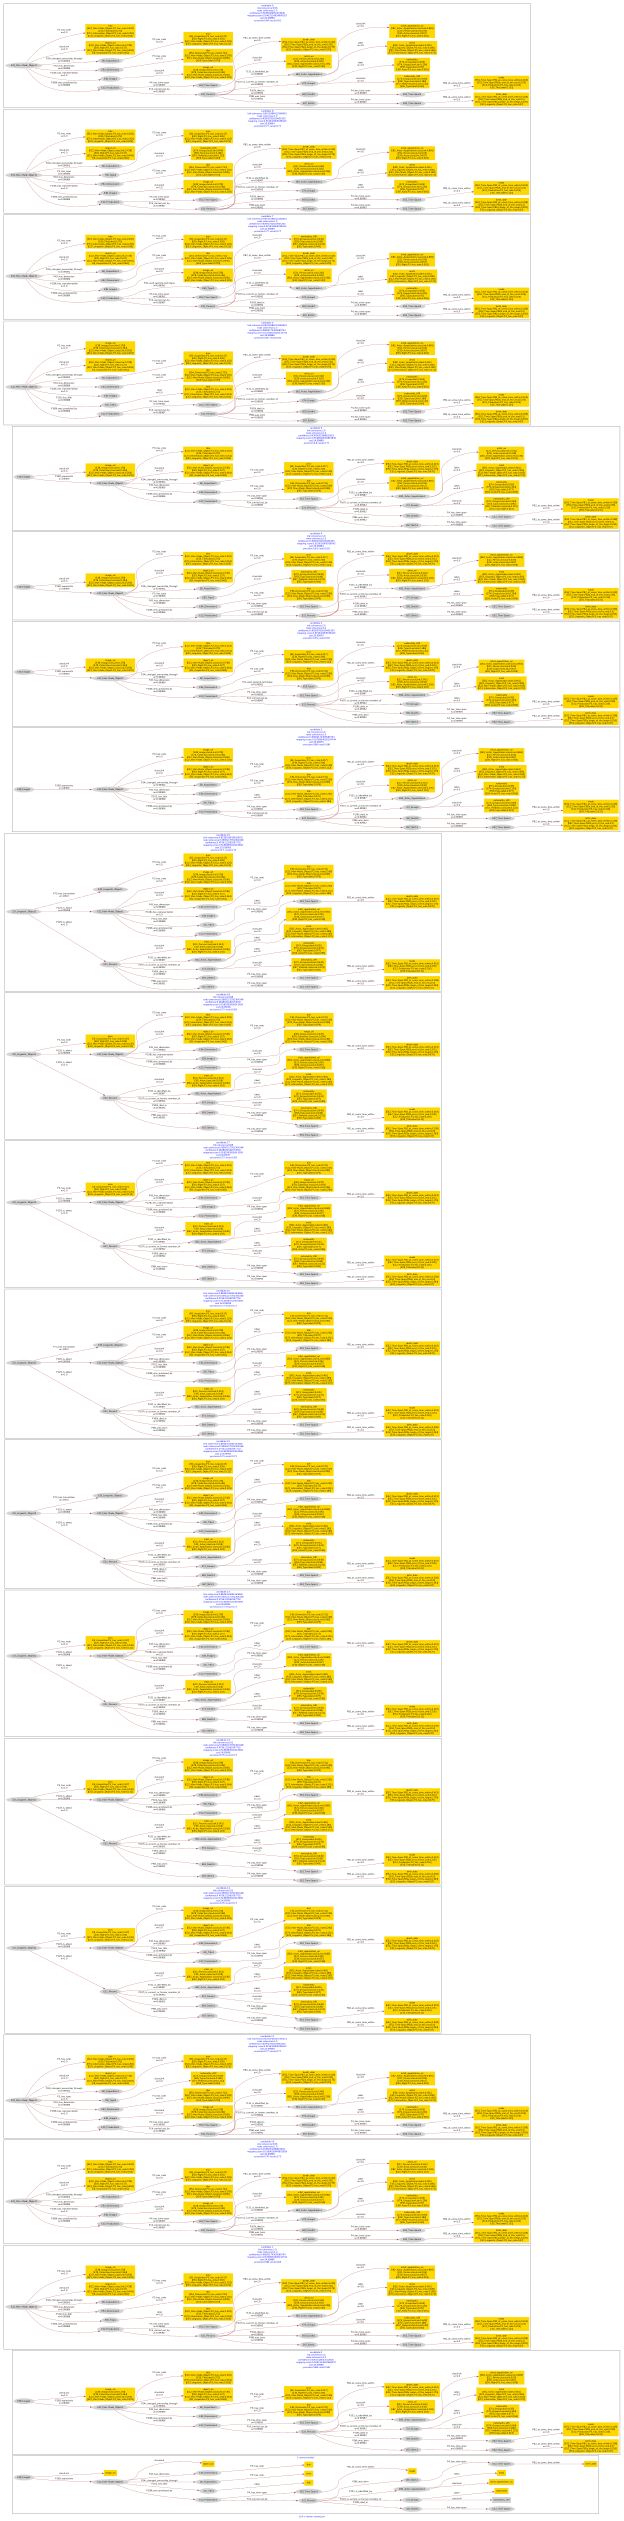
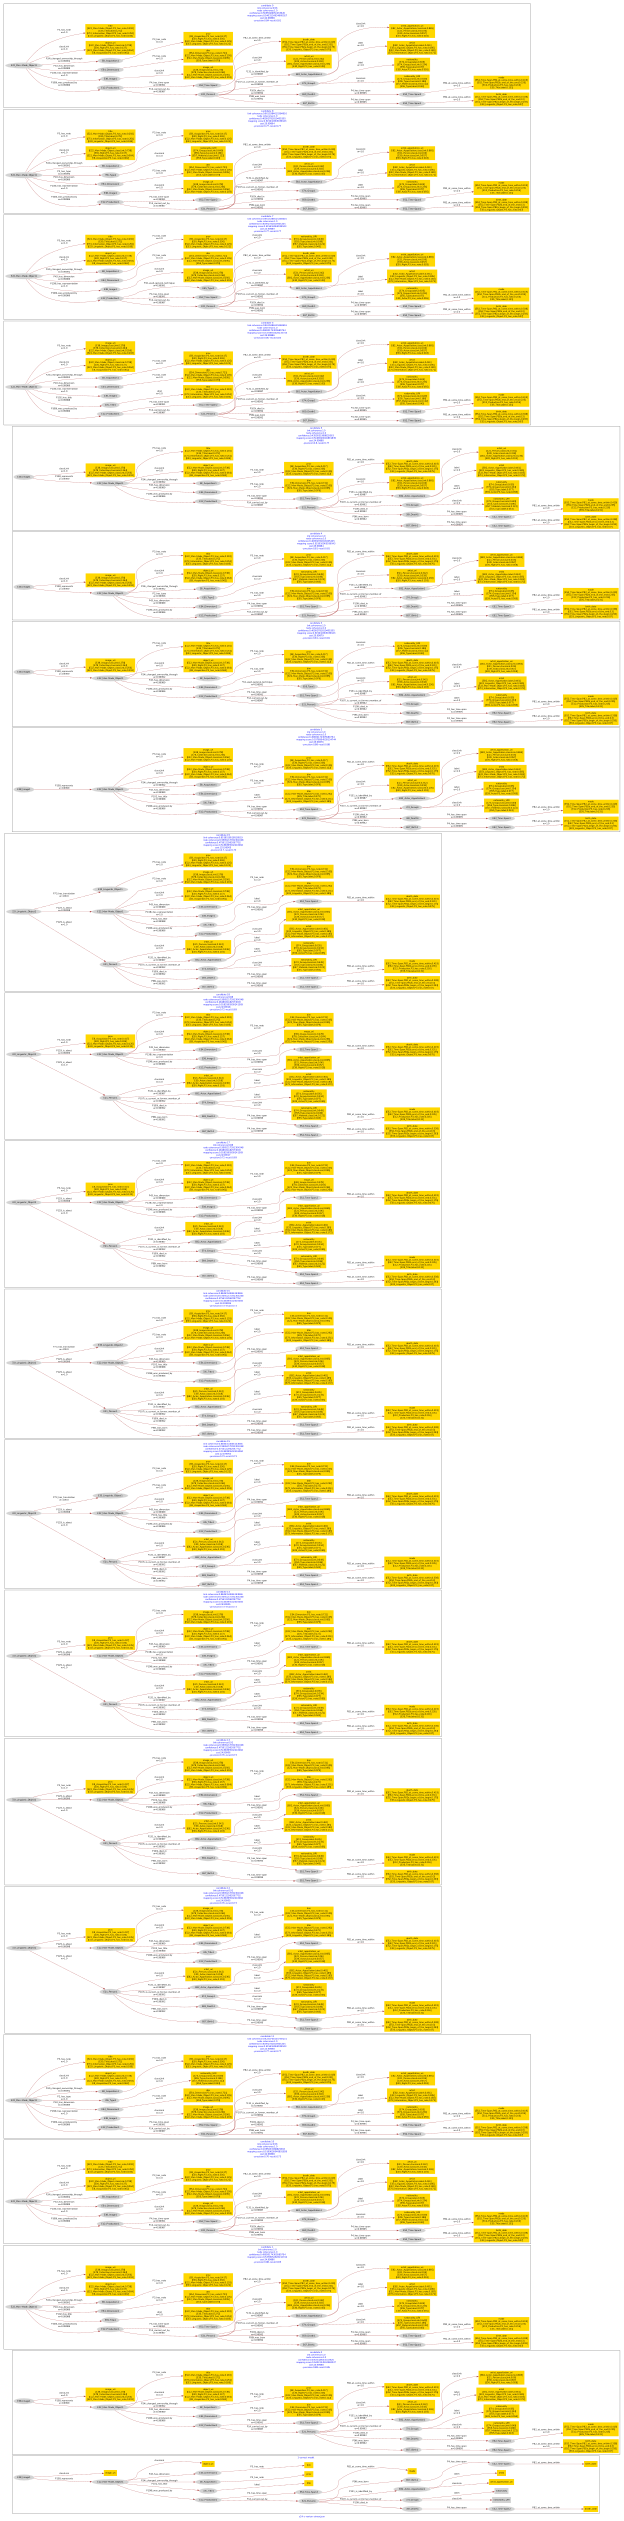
(501, 2491) -> (501, 2491)
none -> (591, 2509)
